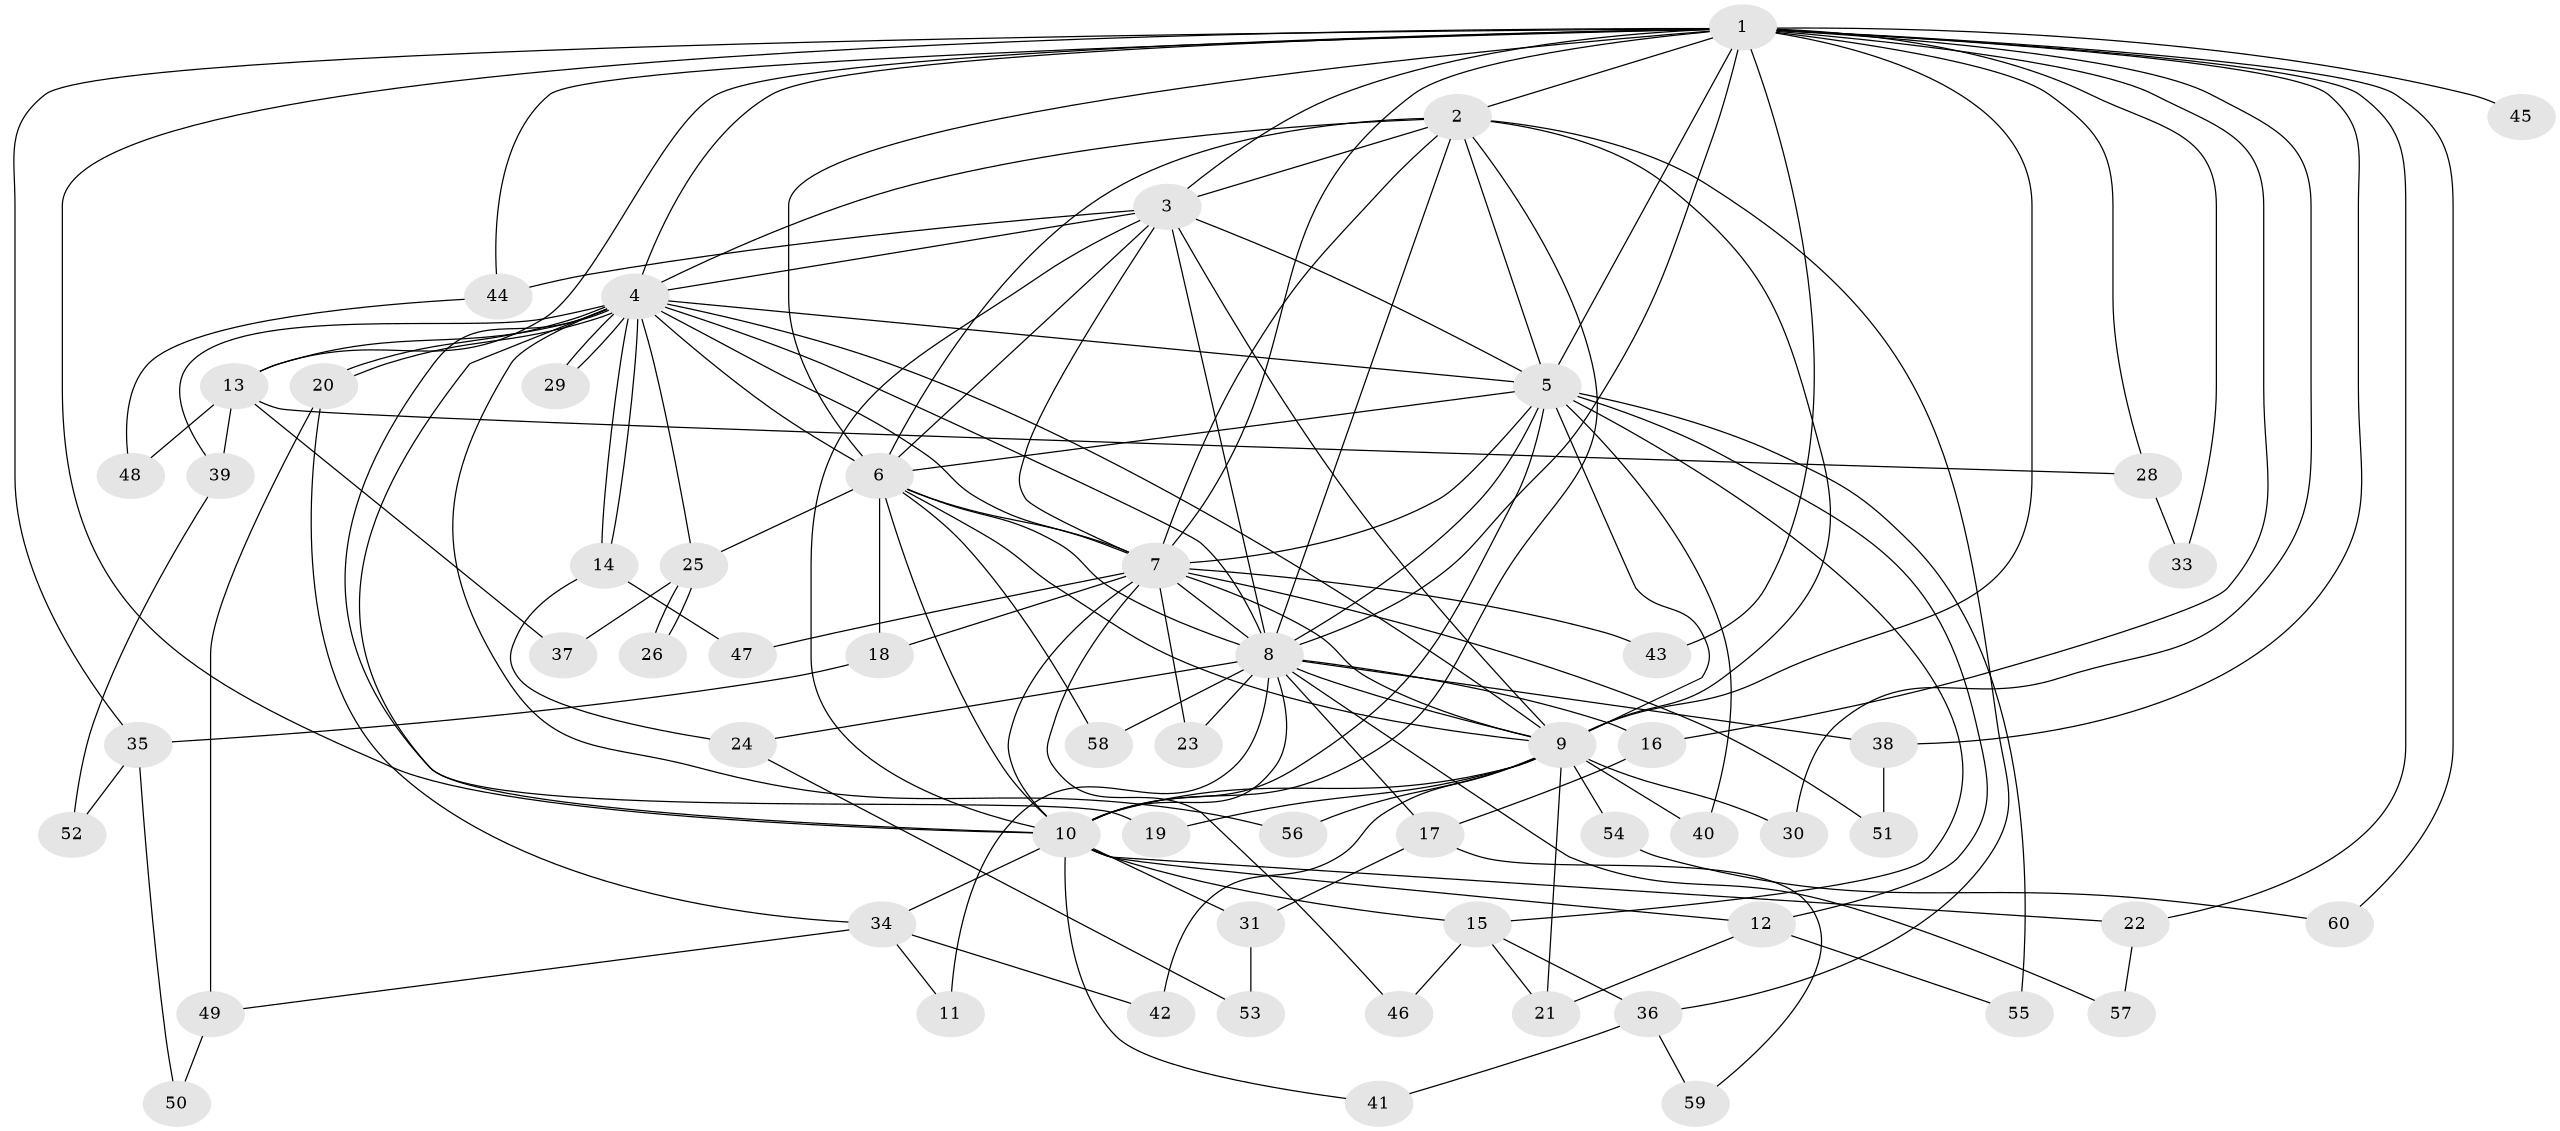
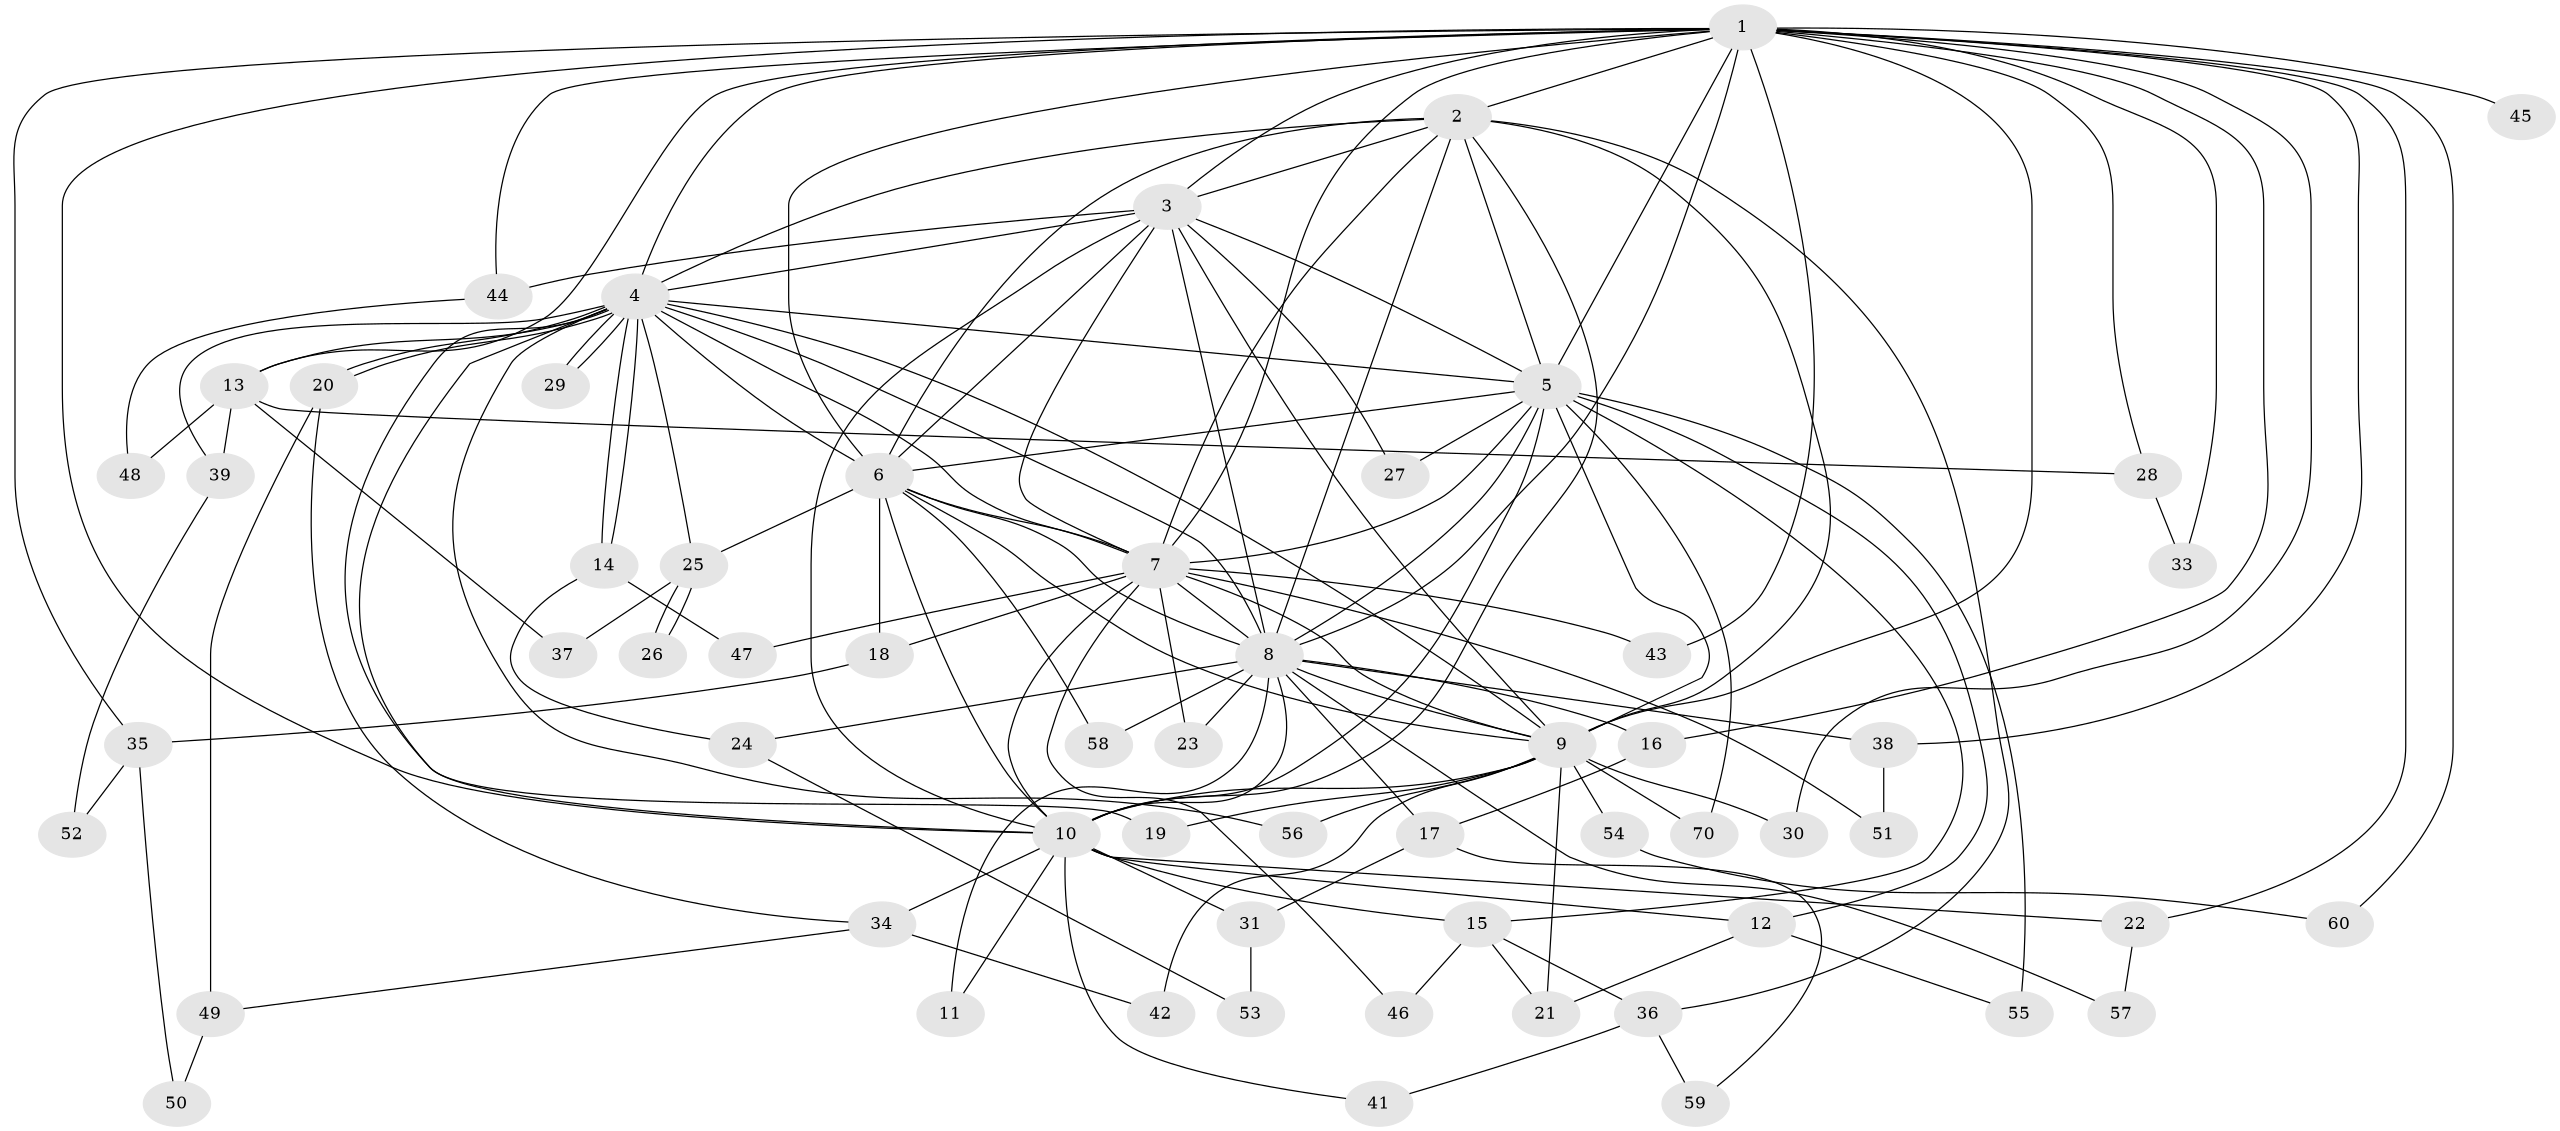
none -> (1395, 476)
(1704, 835) -> (1704, 835)
(916, 969) -> (1009, 924)
